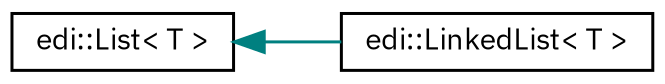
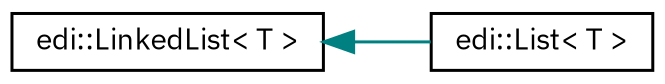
(303, 42) -> (393, 42)
